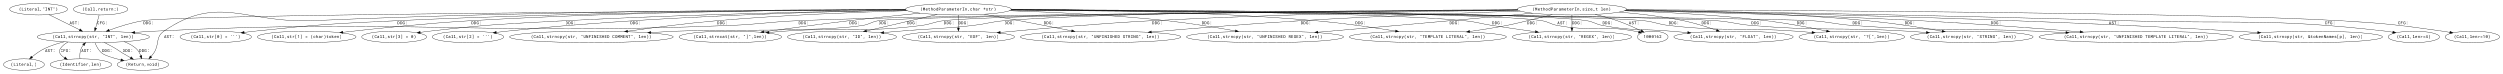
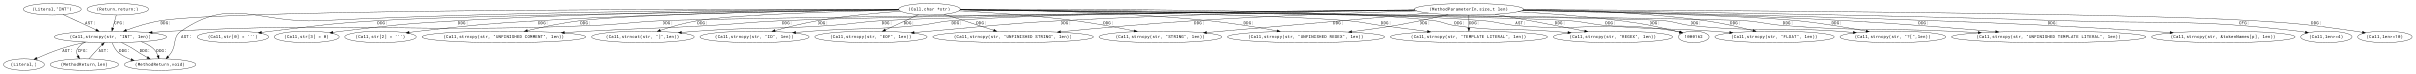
(101, 9) -> (118, 9)
(958, 9) -> (929, 9)
(1636, 23) -> (1656, 23)
(2115, 23) -> (2054, 23)
(2405, 23) -> (2318, 23)
(307, 37) -> none
(81, 65) -> (84, 65)
(143, 65) -> (160, 65)
